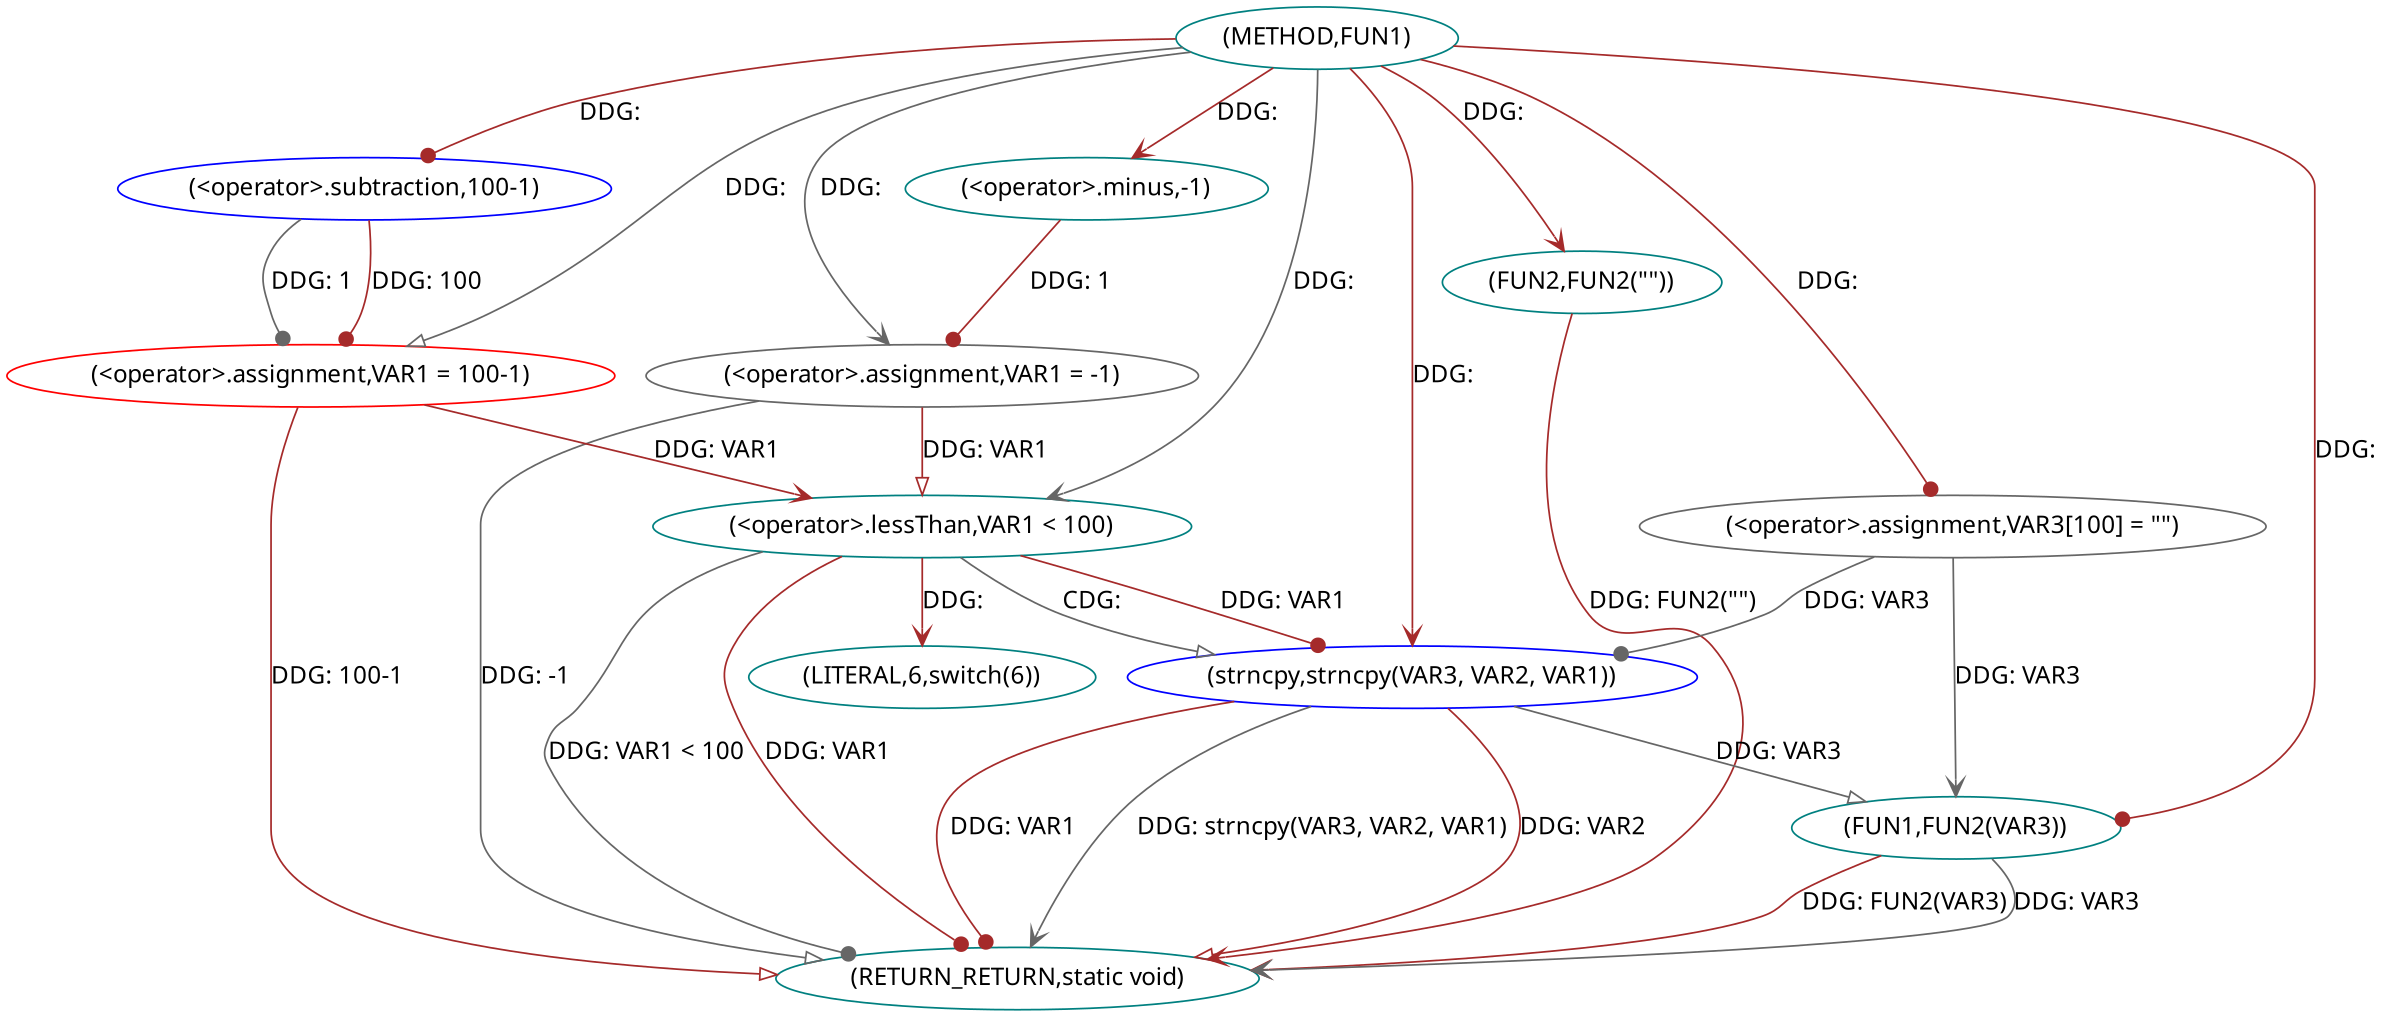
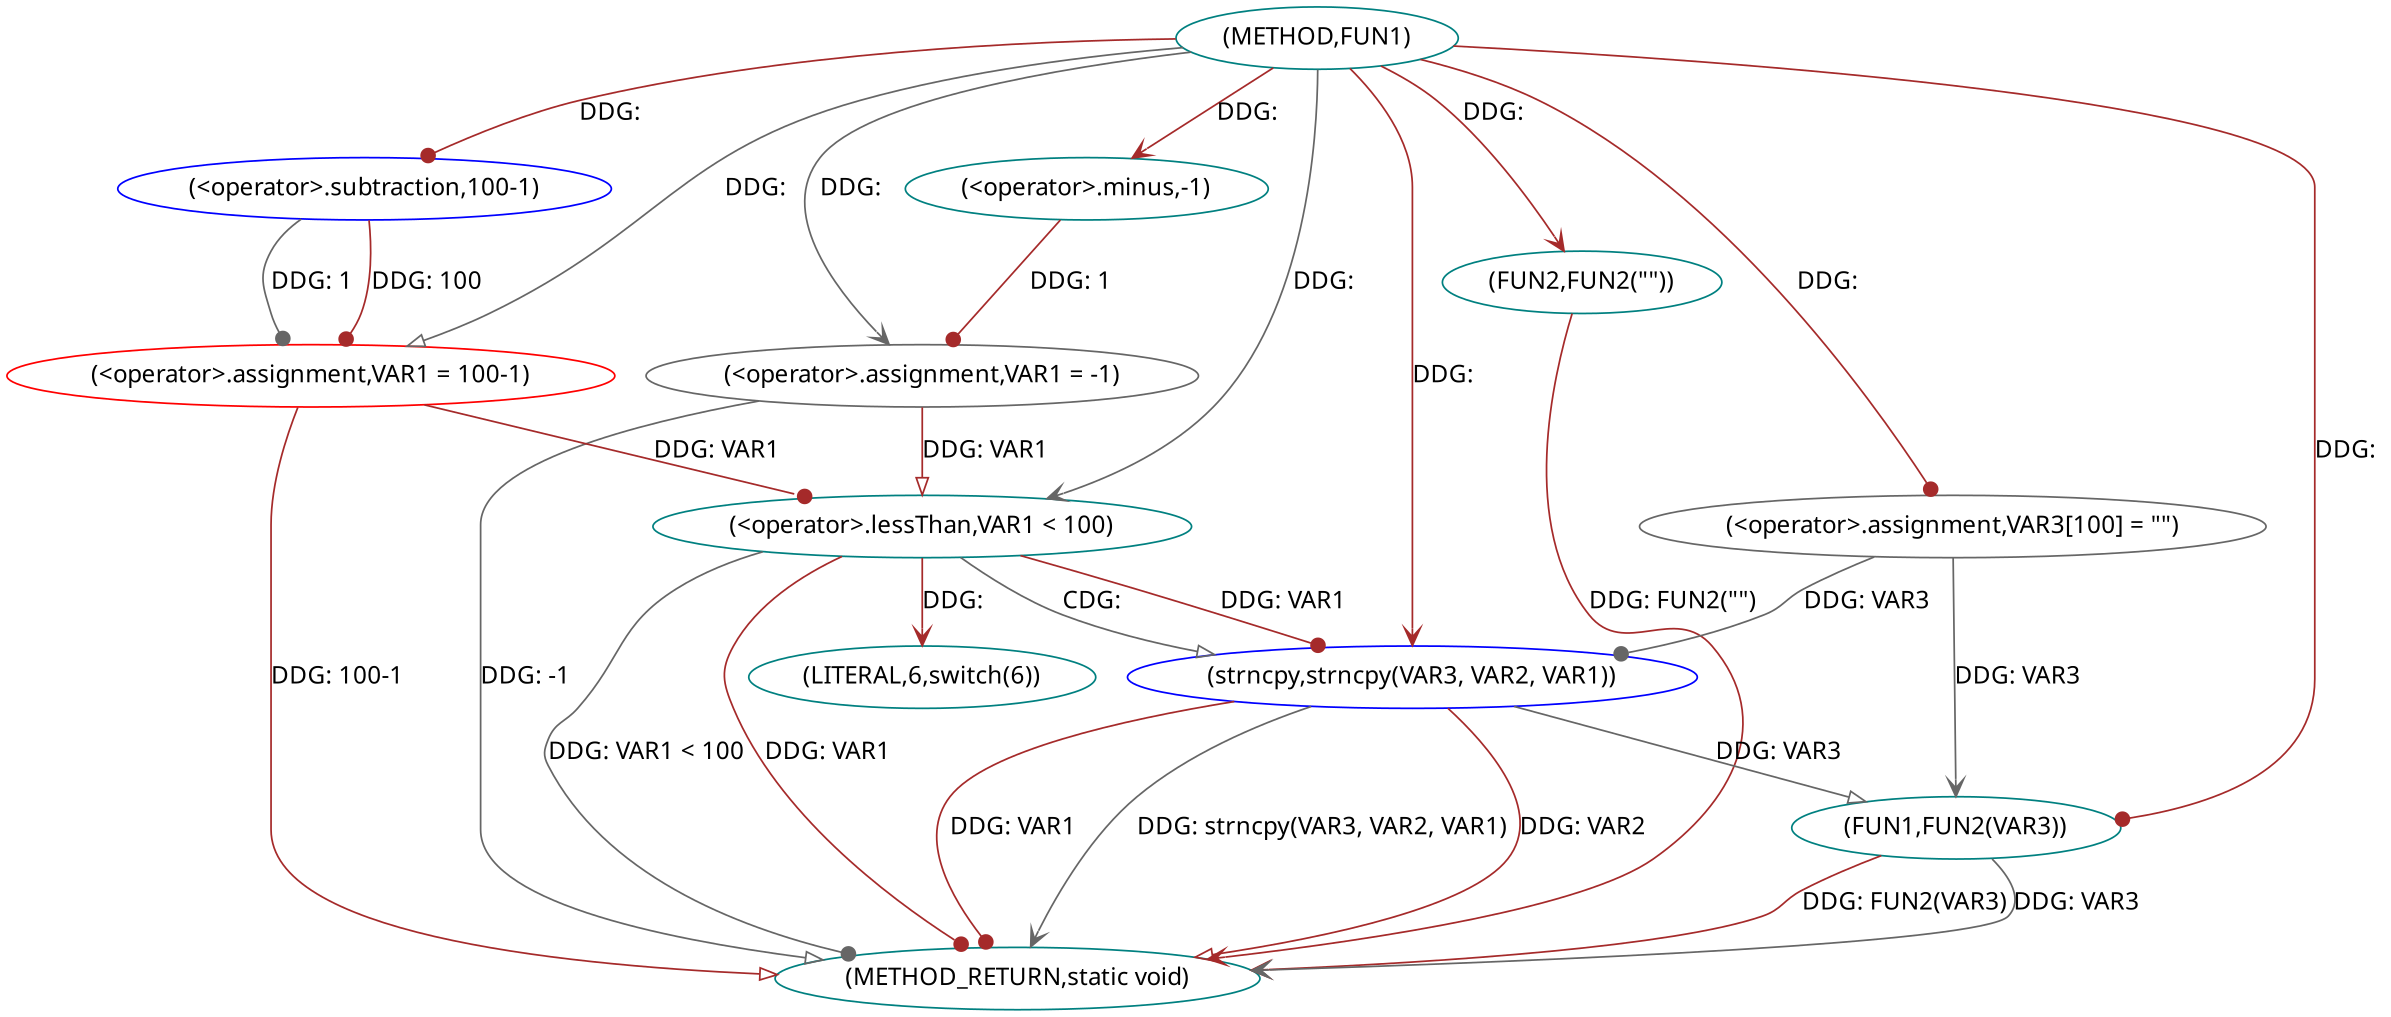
(609, 449) -> (609, 449)
(1018, 979) -> (1018, 979)
